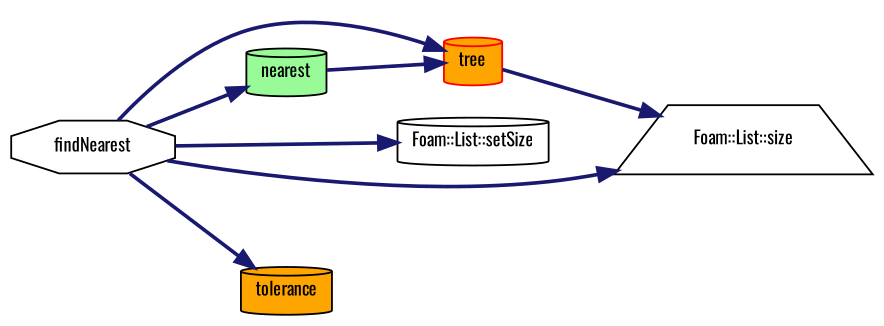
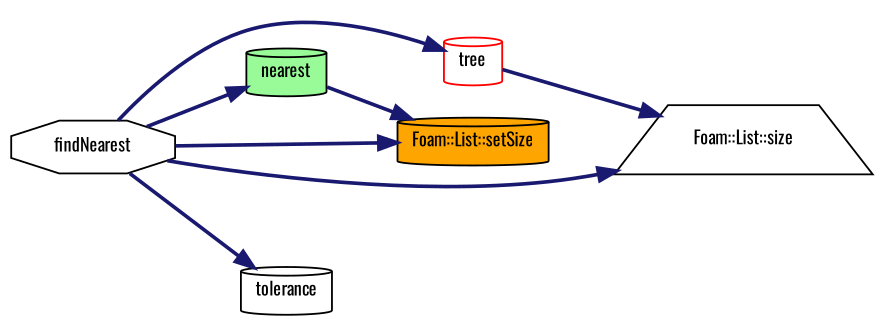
(473, 61) -> (473, 61)
(376, 67) -> (360, 100)
(473, 142) -> (473, 142)
(286, 291) -> (286, 291)
